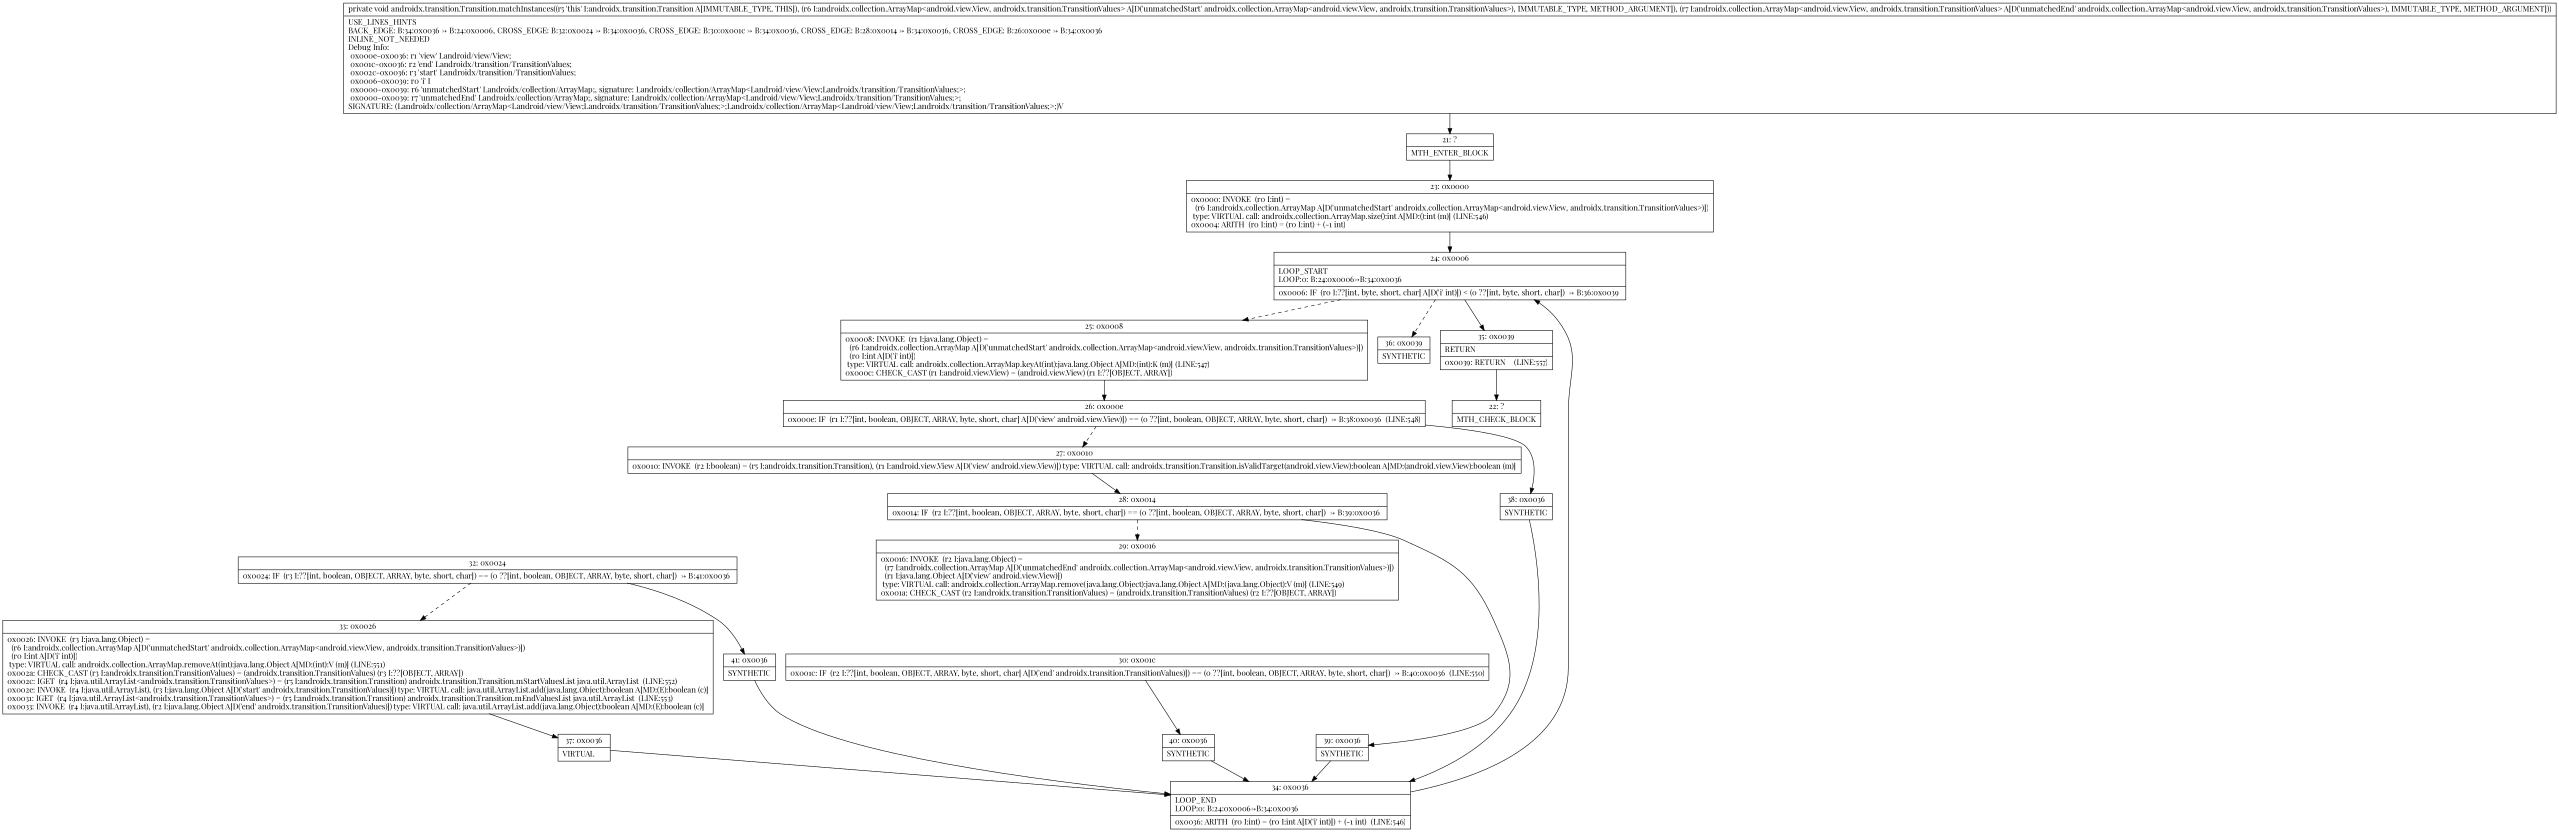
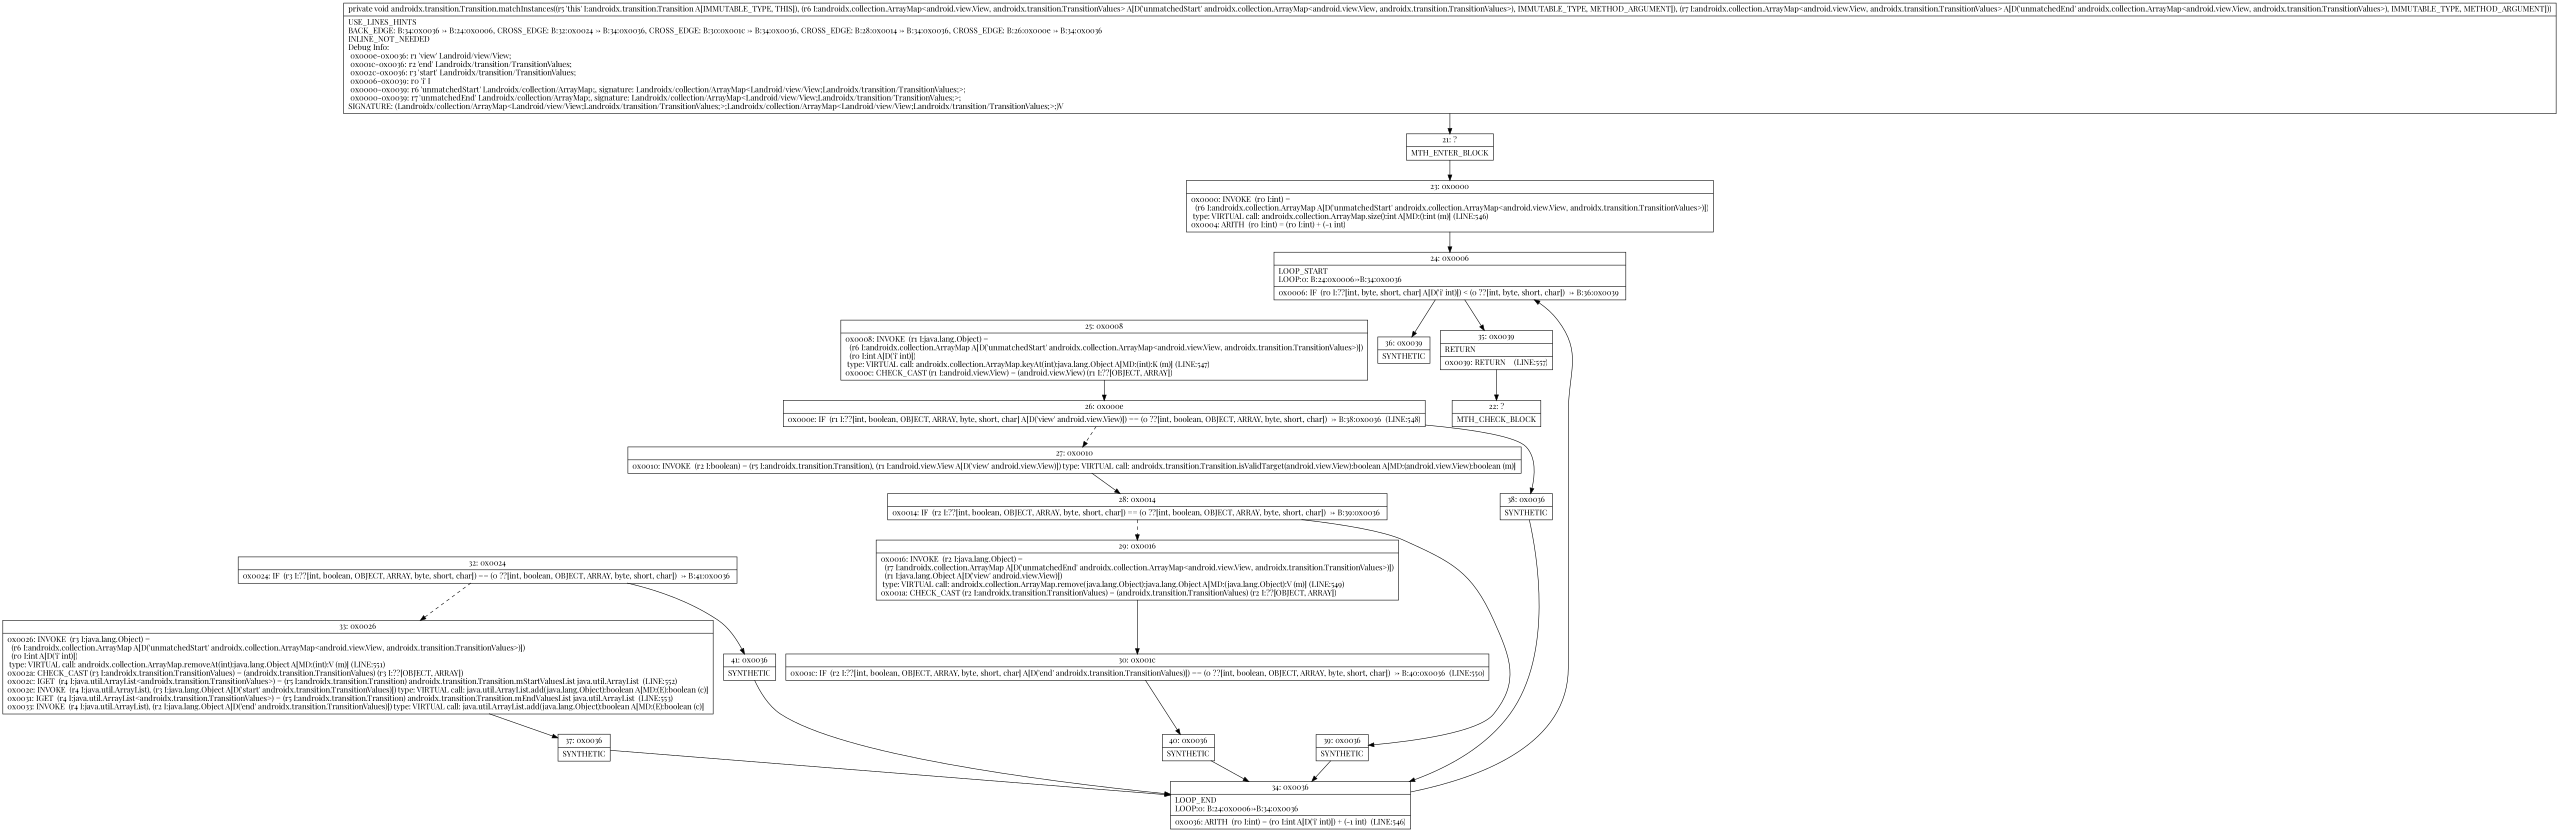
(1294, 309) -> none
(1425, 316) -> (1425, 316)
none -> (1137, 624)
(579, 754) -> (584, 754)
